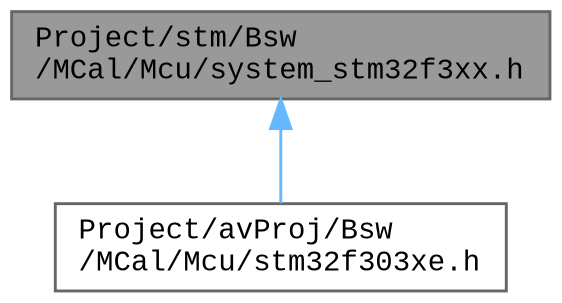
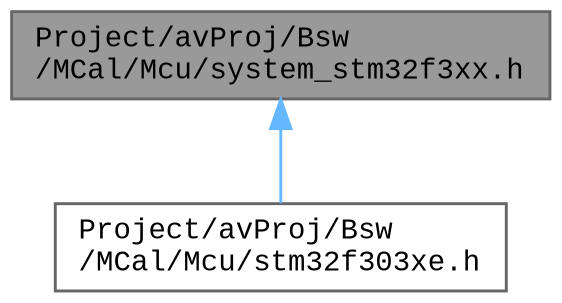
(281, 55) -> (281, 55)
